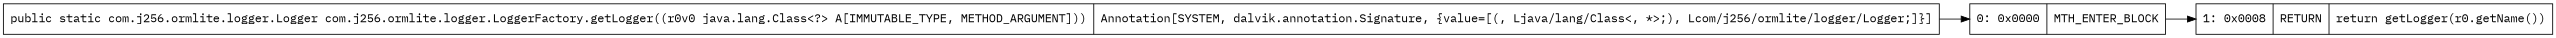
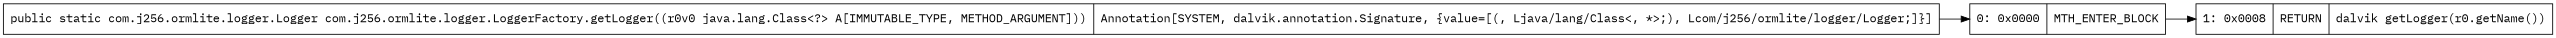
(2441, 19) -> (2441, 19)
